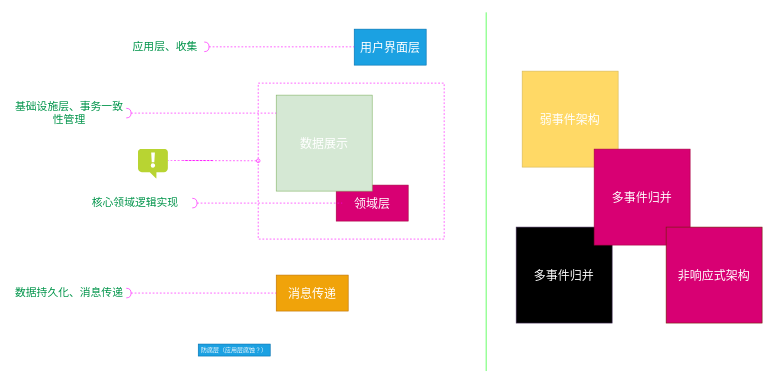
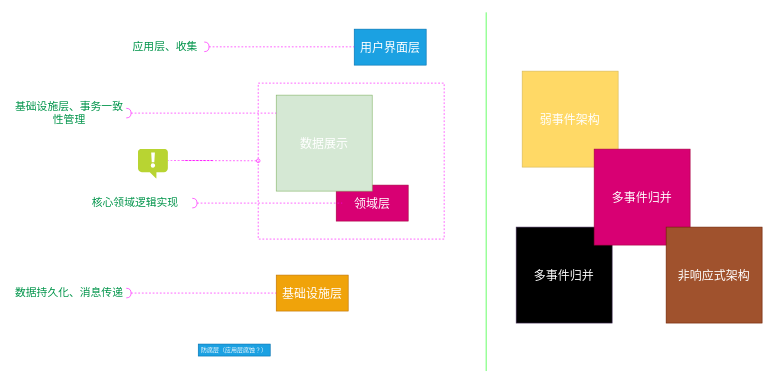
(714, 275) -> (714, 275)
(312, 293) -> (312, 293)
